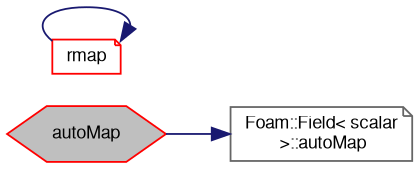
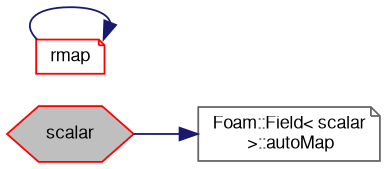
(86, 134) -> (70, 134)
